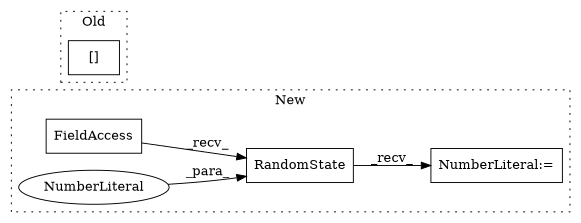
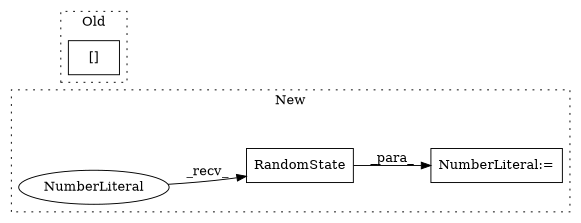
(94, 136) -> none
(392, 158) -> (392, 158)
(208, 172) -> (208, 172)
